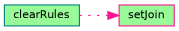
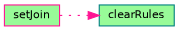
(94, 15) -> (74, 15)
